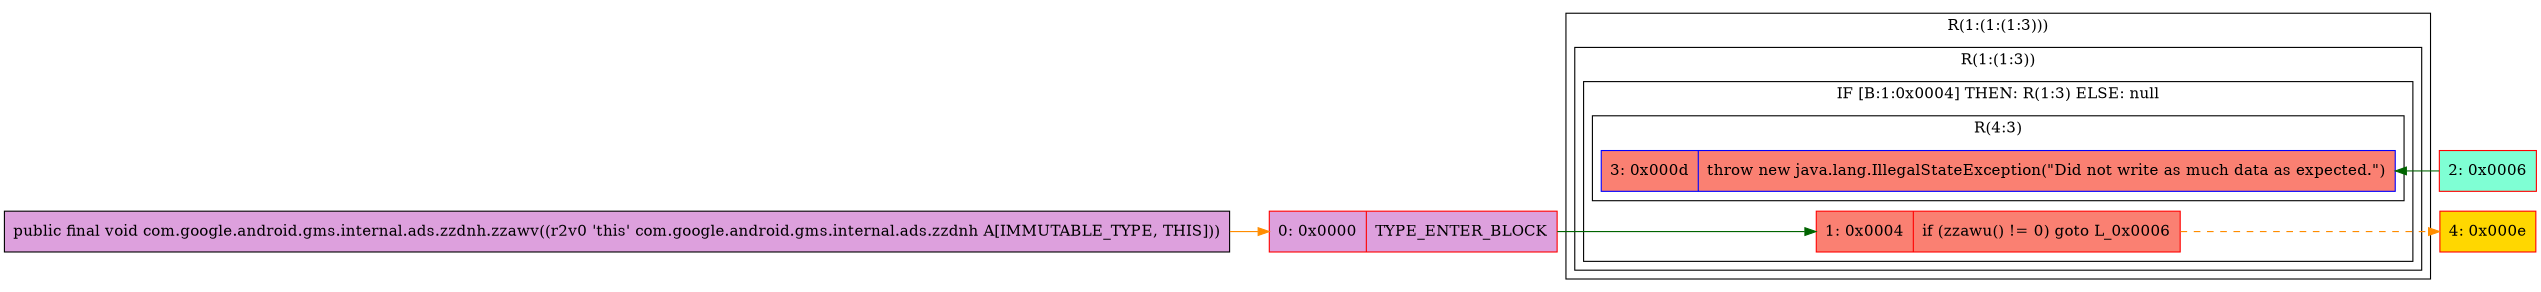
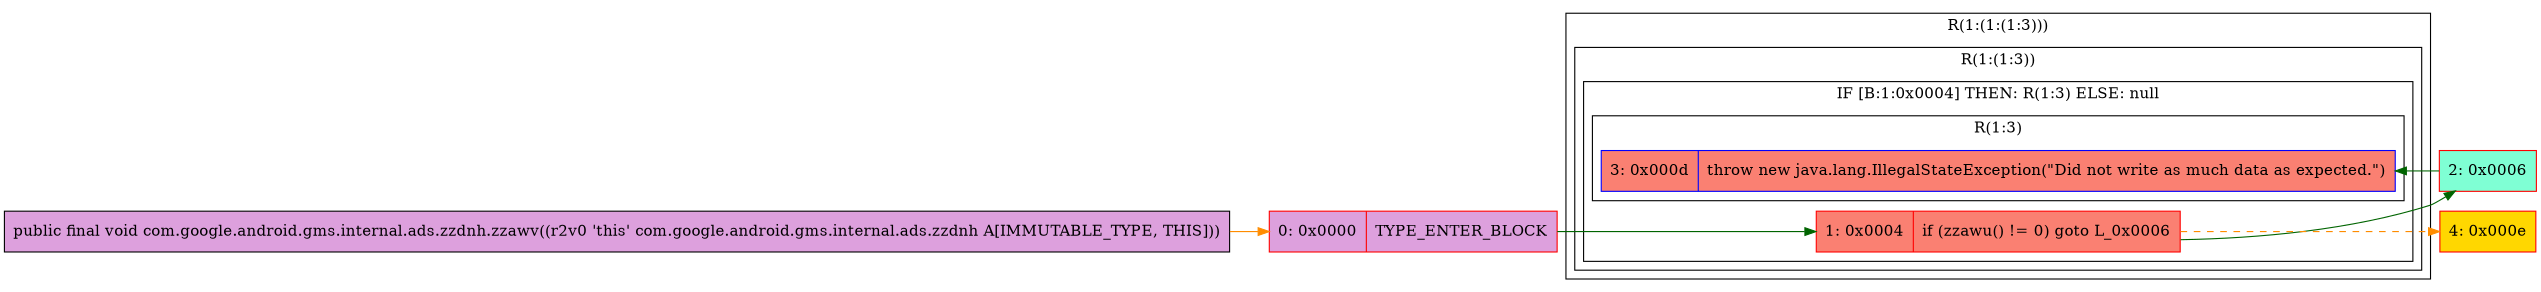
(1998, 128) -> (1998, 128)
none -> (2349, 225)
